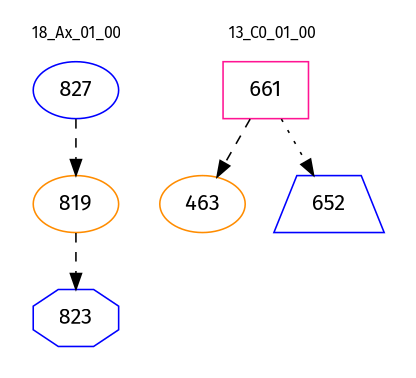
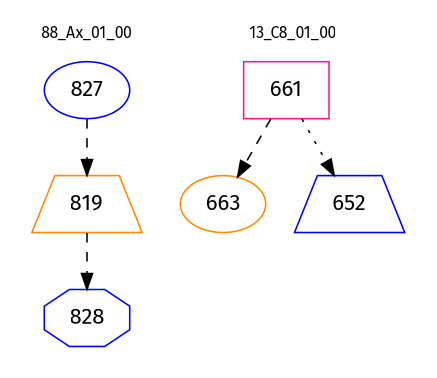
(77, 34) -> (87, 34)
(272, 34) -> (293, 34)
(76, 204) -> (87, 204)
(202, 204) -> (223, 204)
(76, 318) -> (87, 318)
